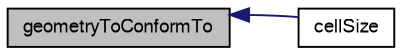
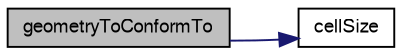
(274, 16) -> (255, 40)
